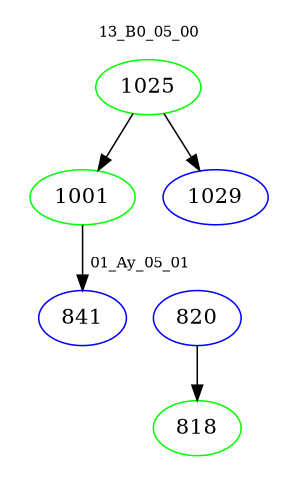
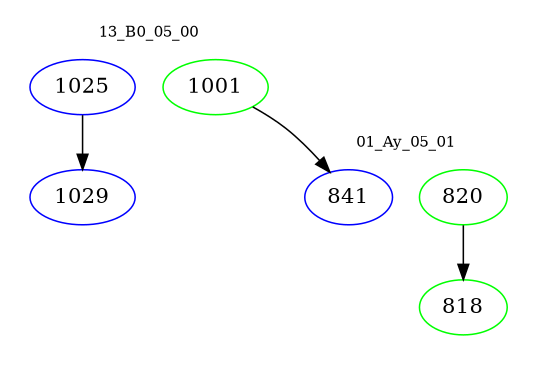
(148, 87) -> (83, 87)
(120, 135) -> none
(197, 318) -> (463, 197)
